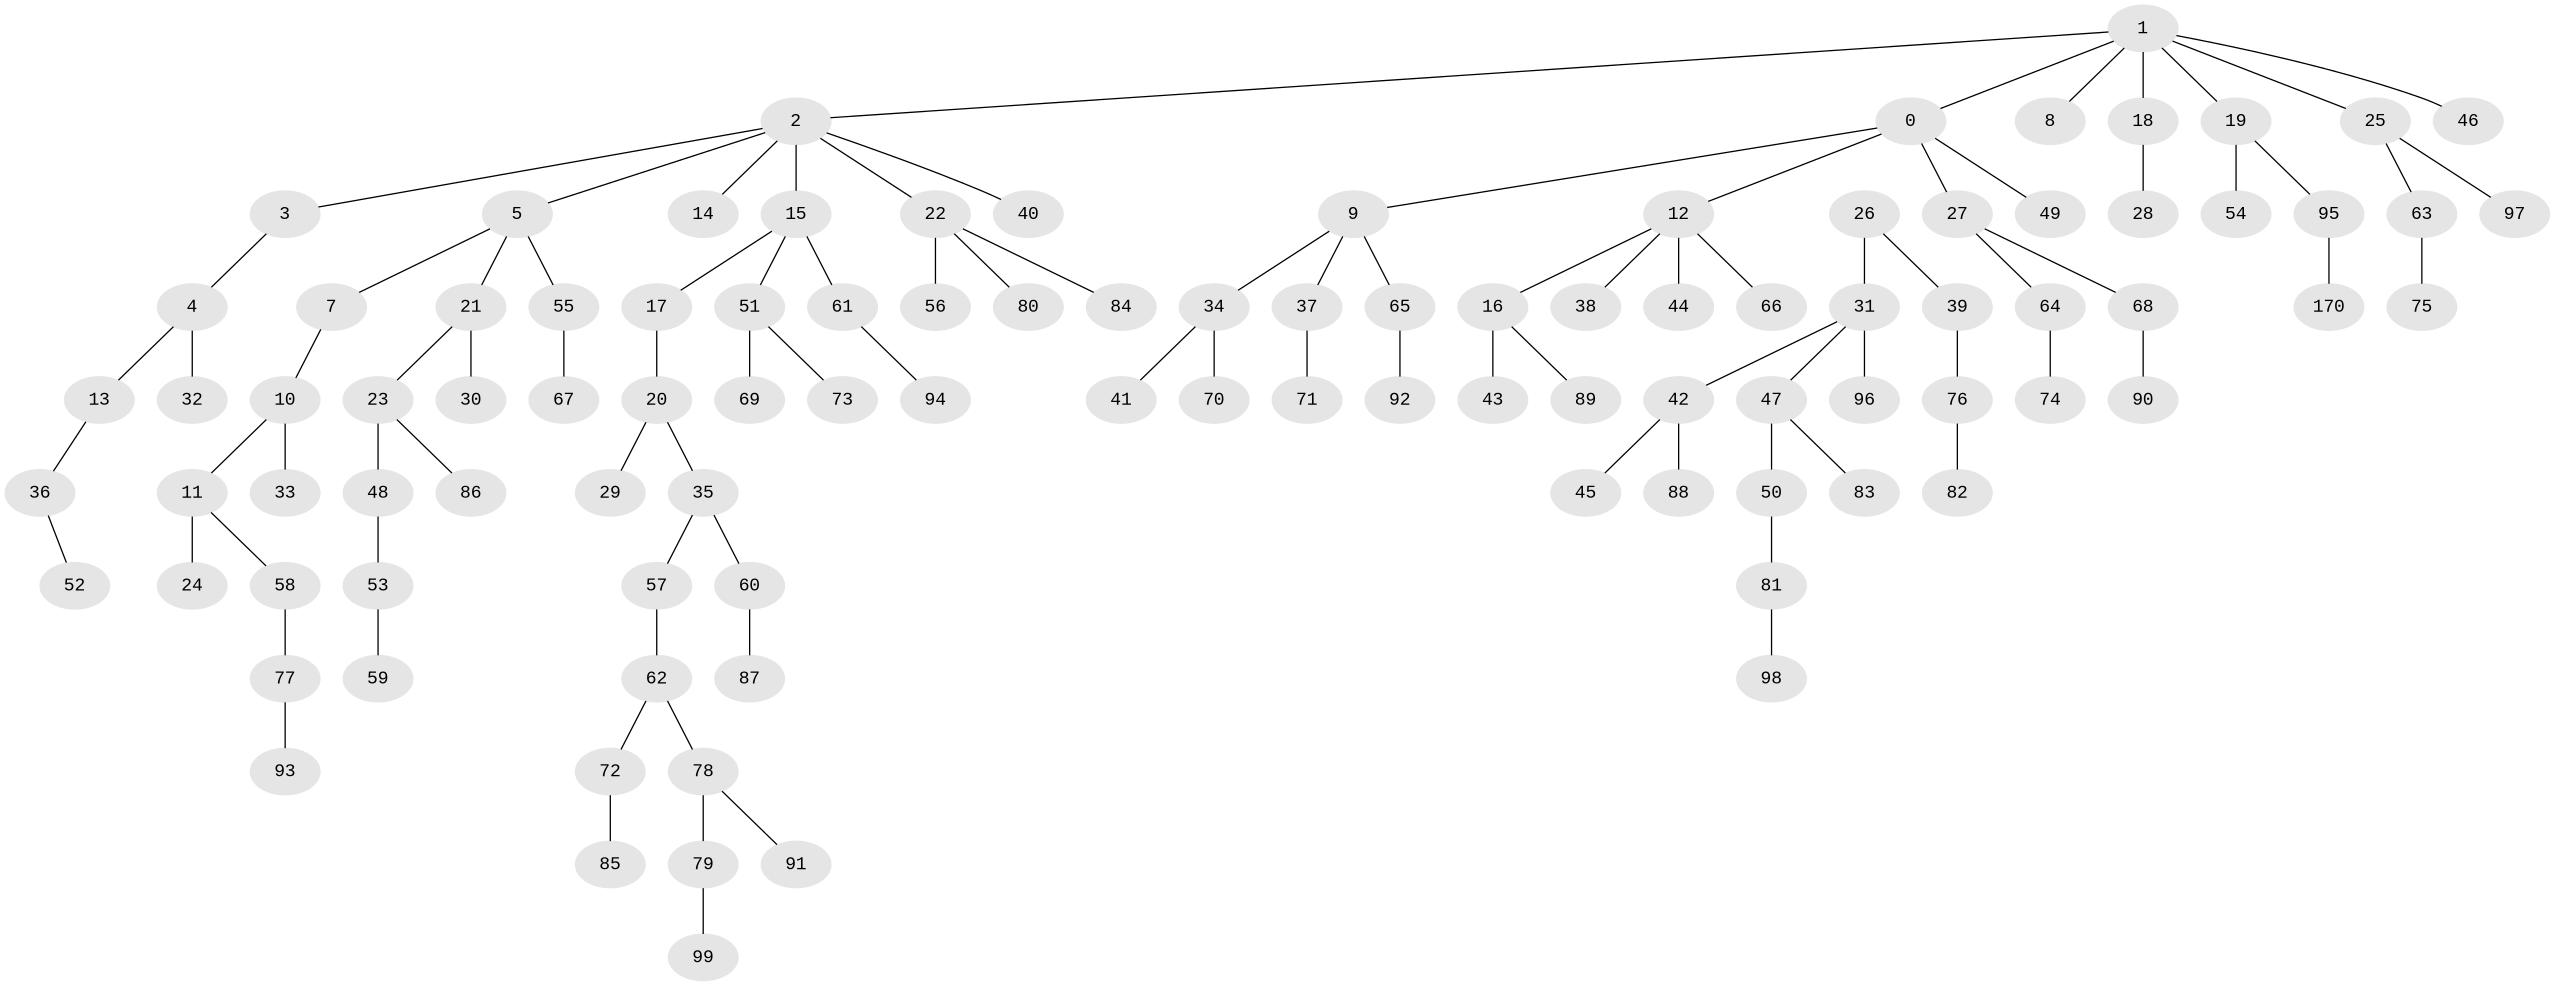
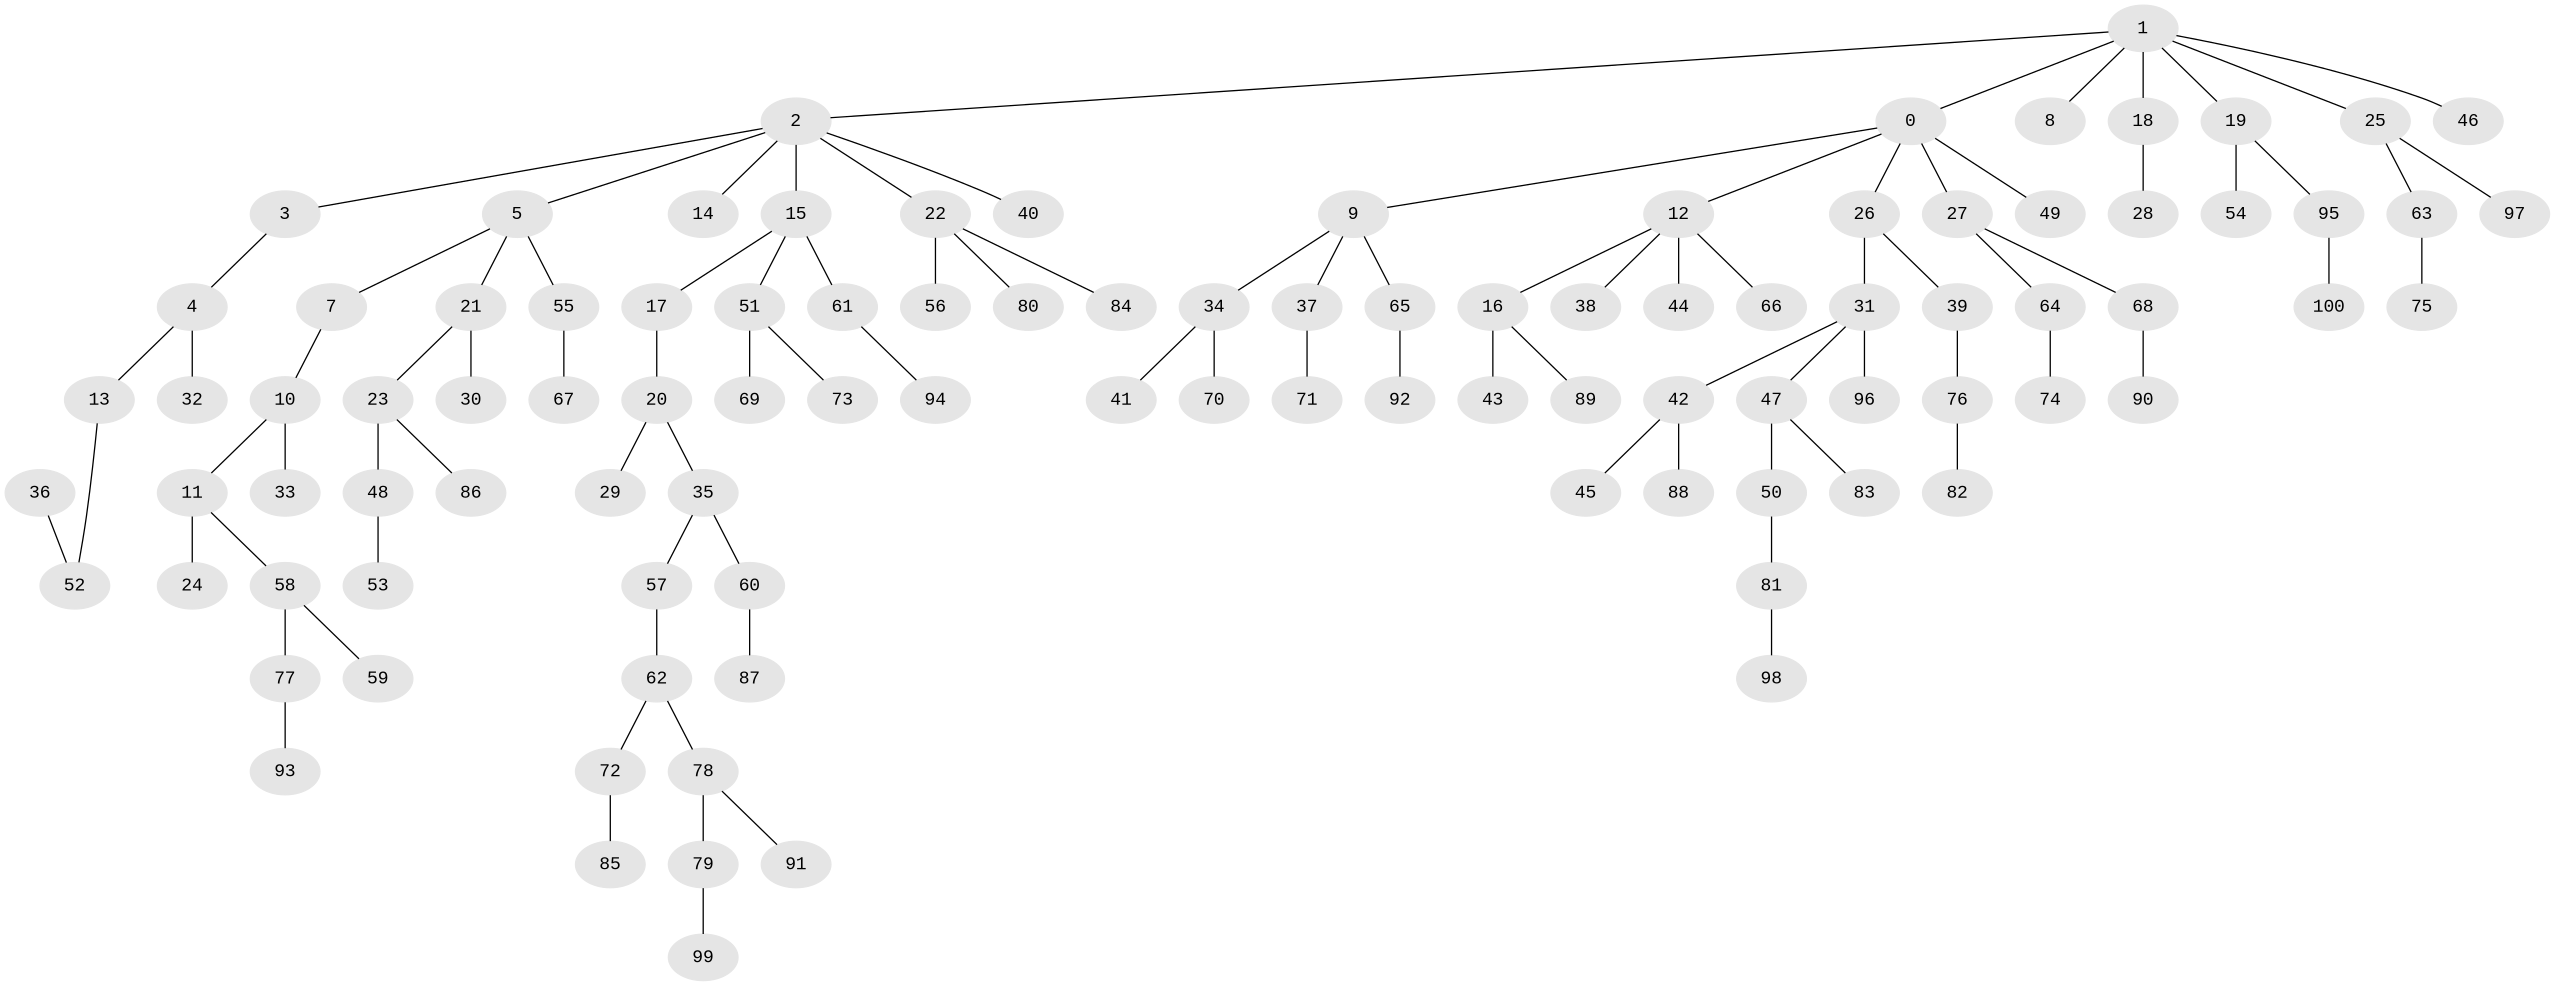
none -> (1888, 168)
(2329, 307) -> (2329, 307)
(70, 446) -> (90, 493)
(378, 632) -> (331, 632)
